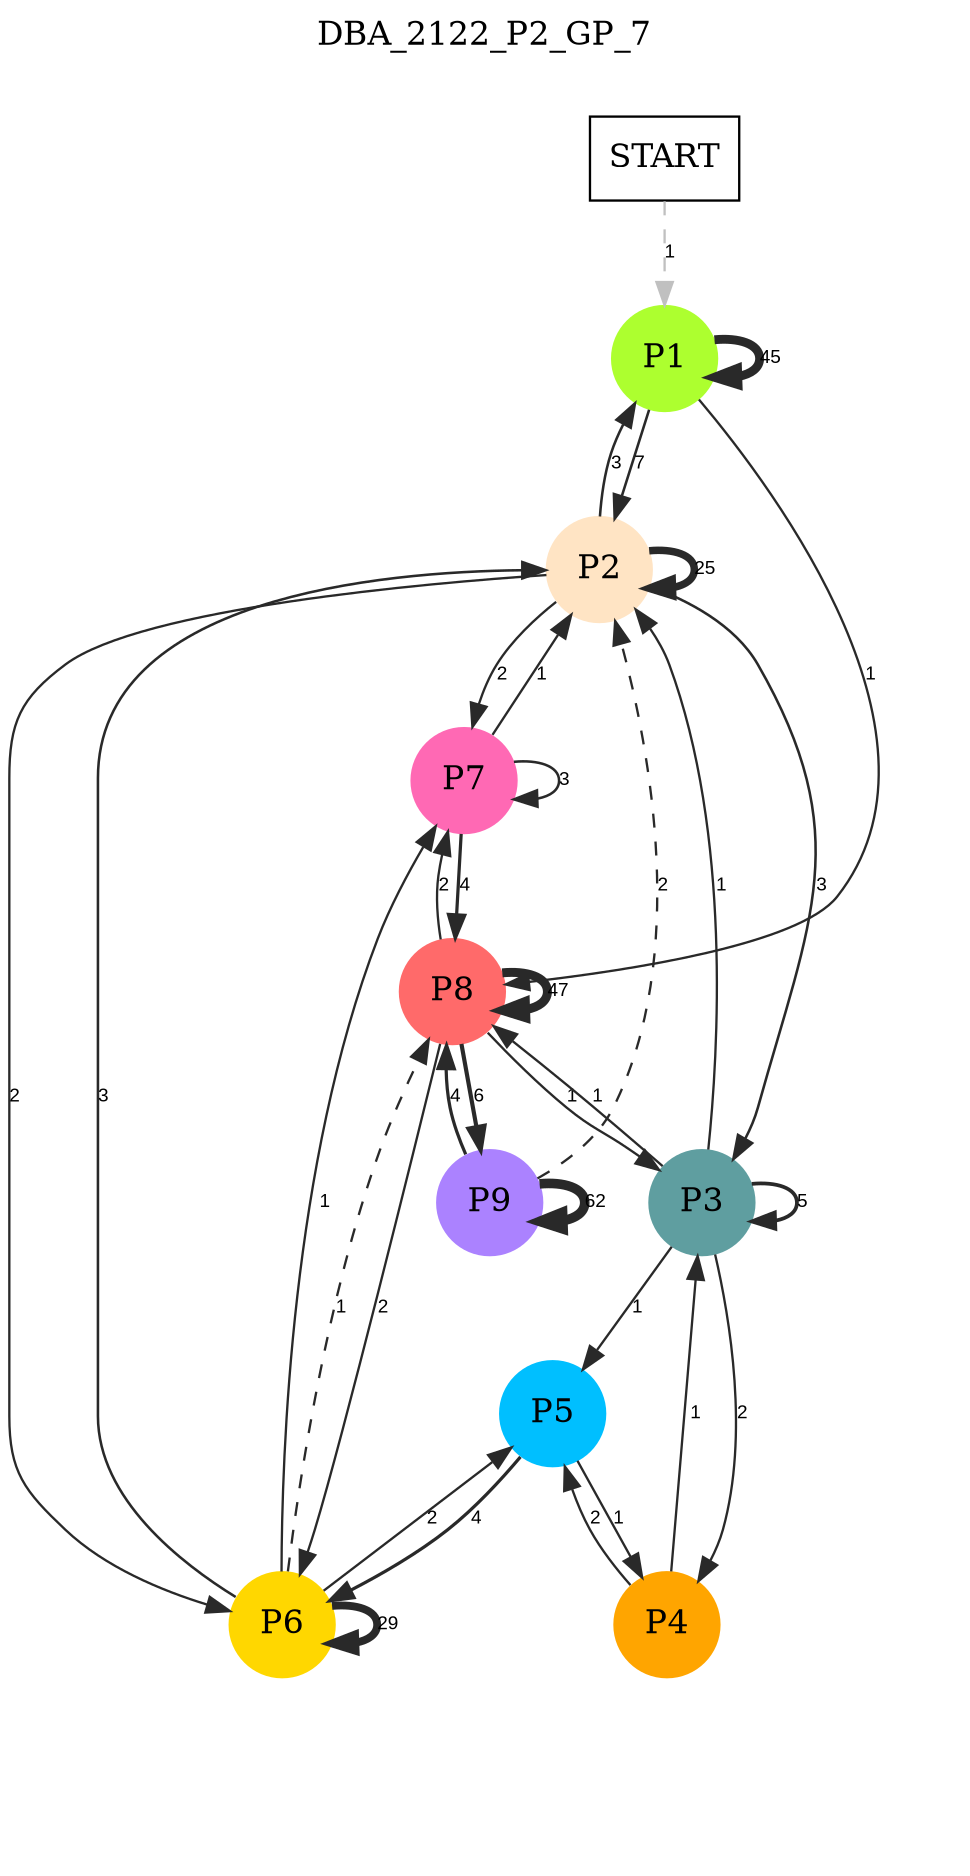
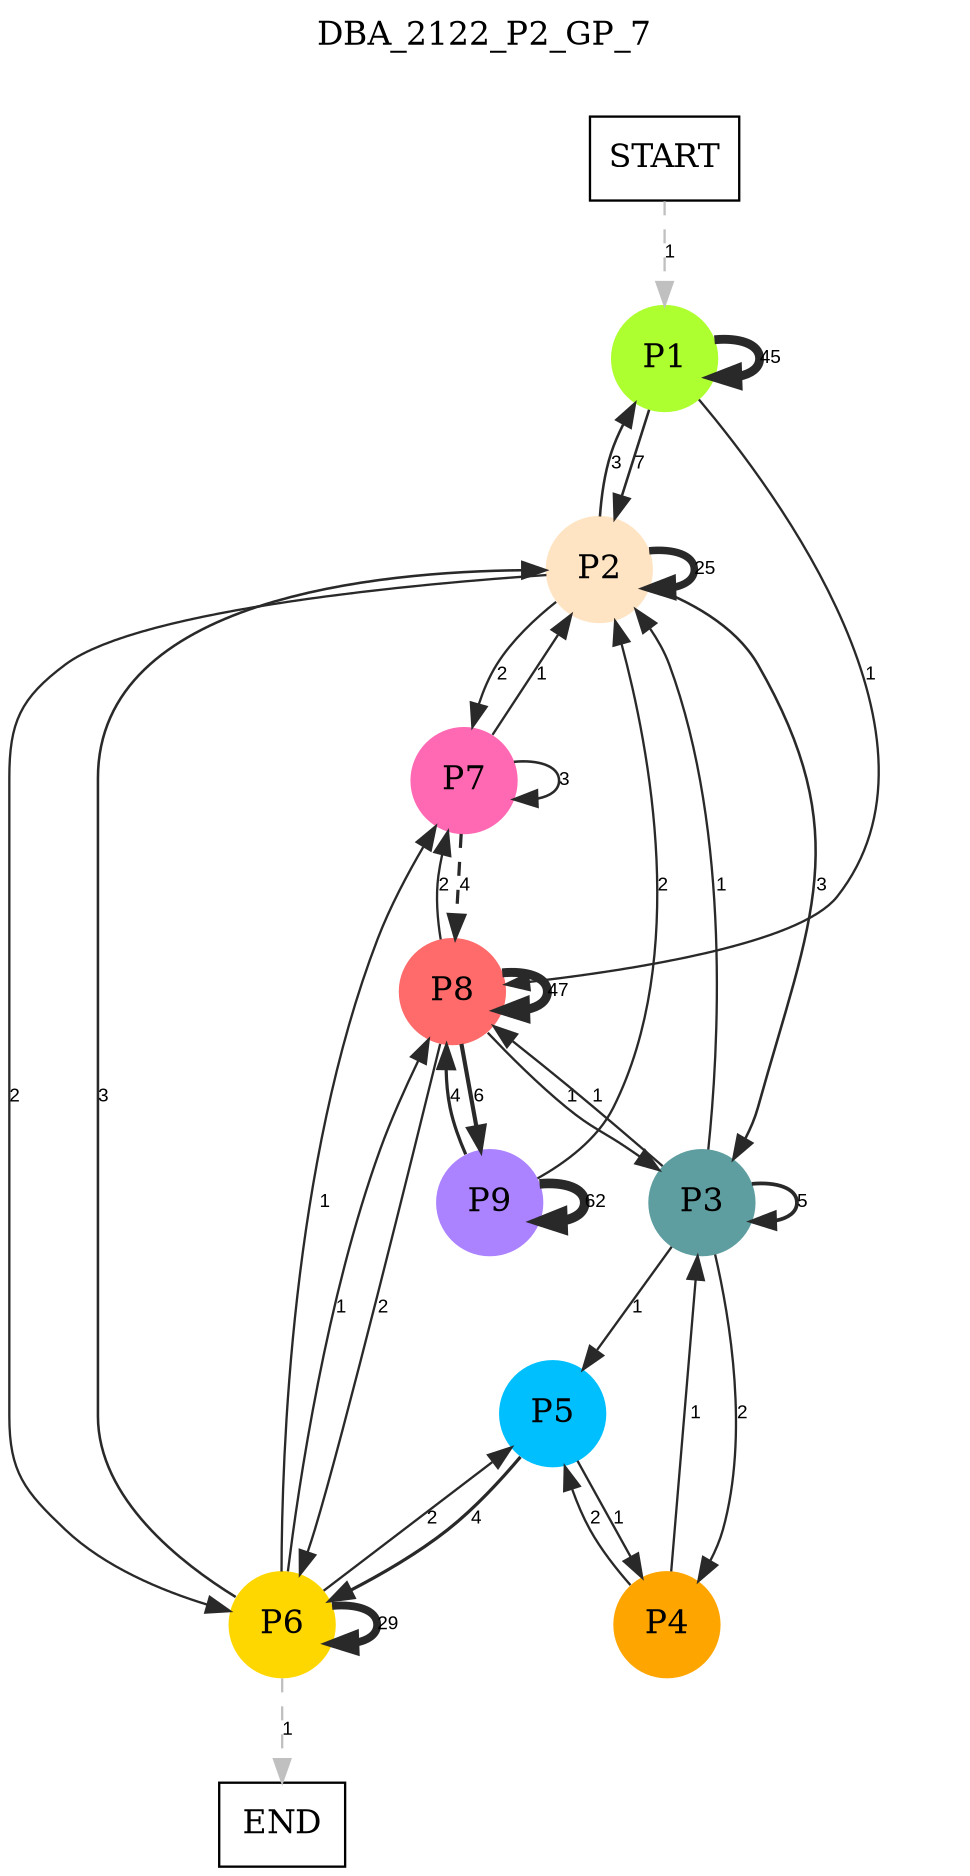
(459, 874) -> (459, 874)
(656, 930) -> (656, 930)
(334, 1311) -> (334, 1311)
none -> (282, 1825)
